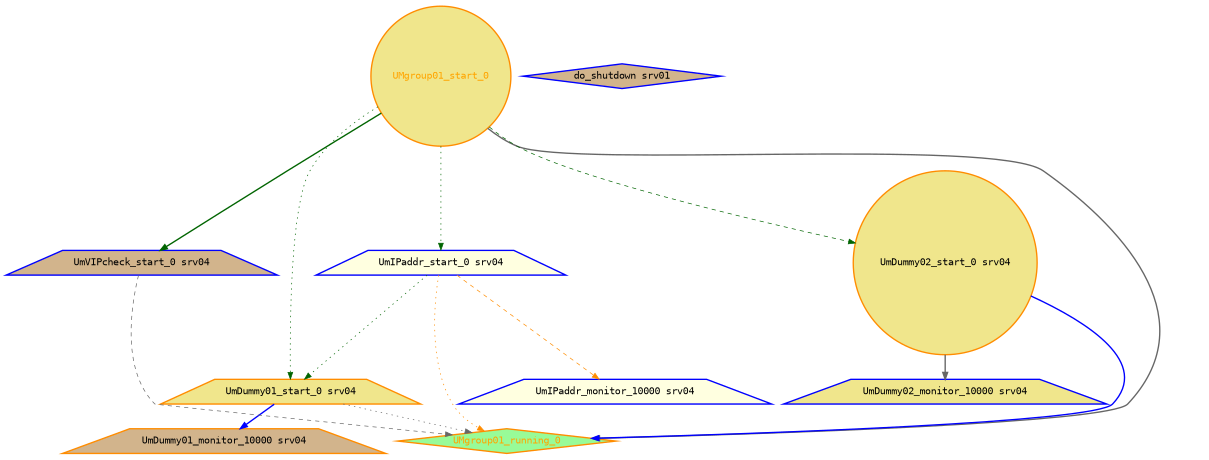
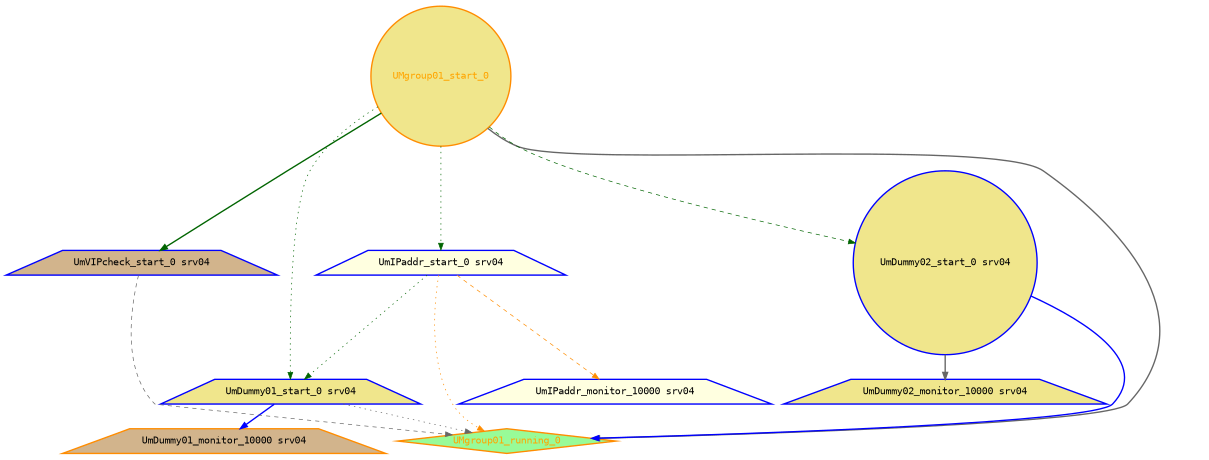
(622, 76) -> none
(945, 263) -> (945, 263)
(291, 392) -> (291, 392)
